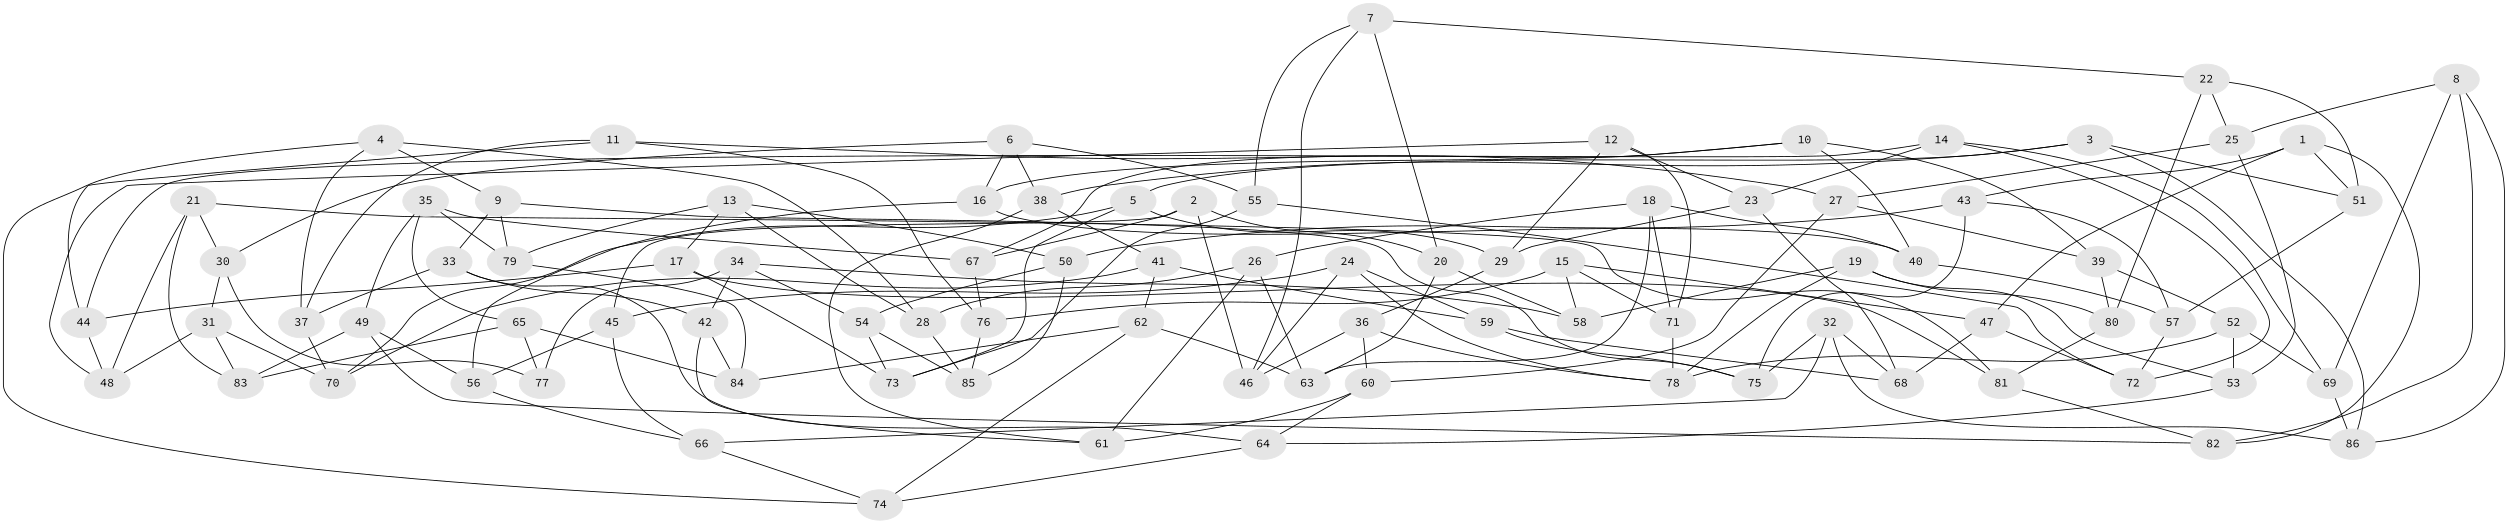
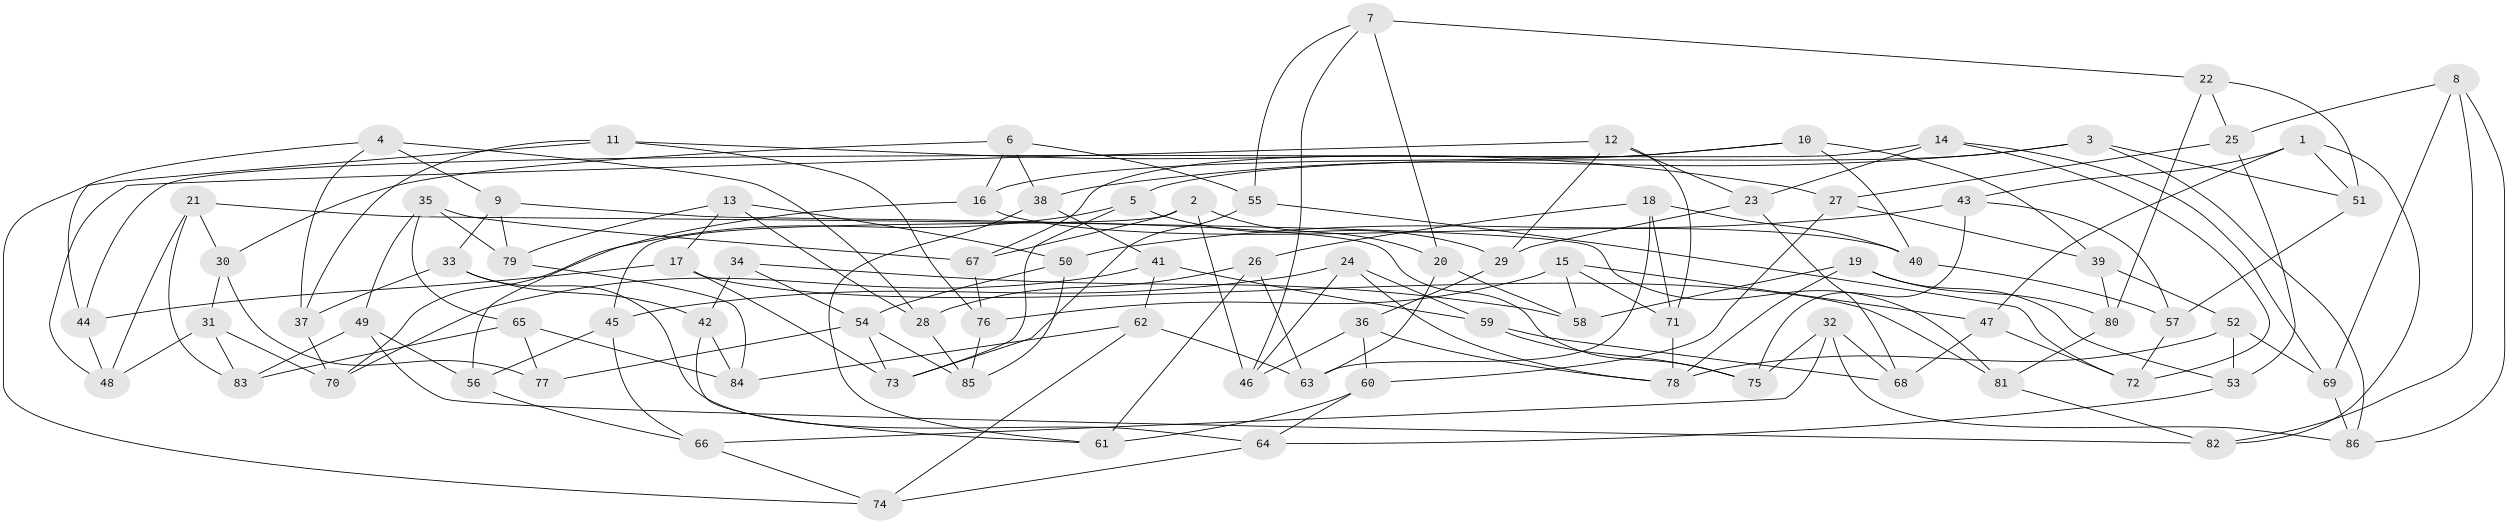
(594, 299) -> (709, 352)
